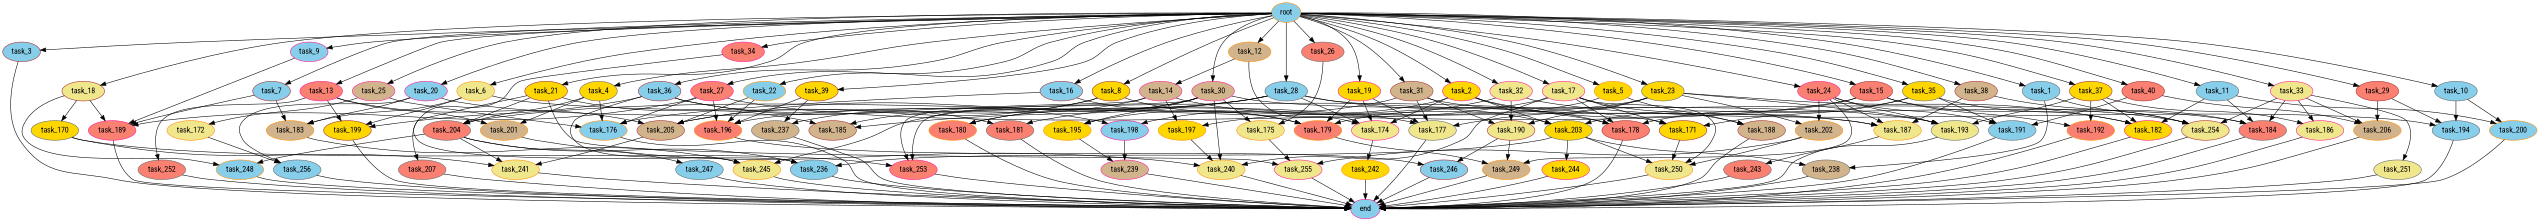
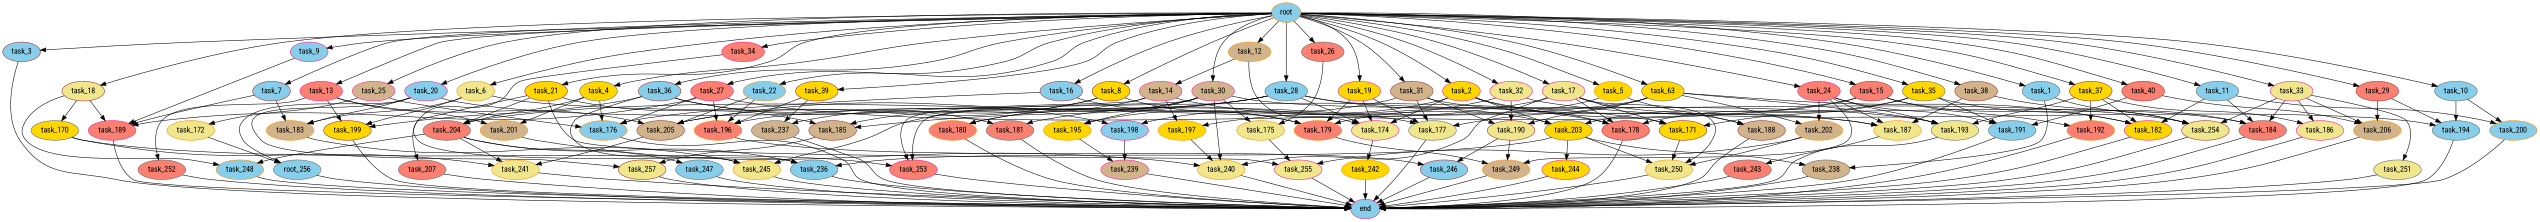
(1663, 91) -> (1663, 91)
(297, 170) -> (297, 170)
none -> (642, 170)
